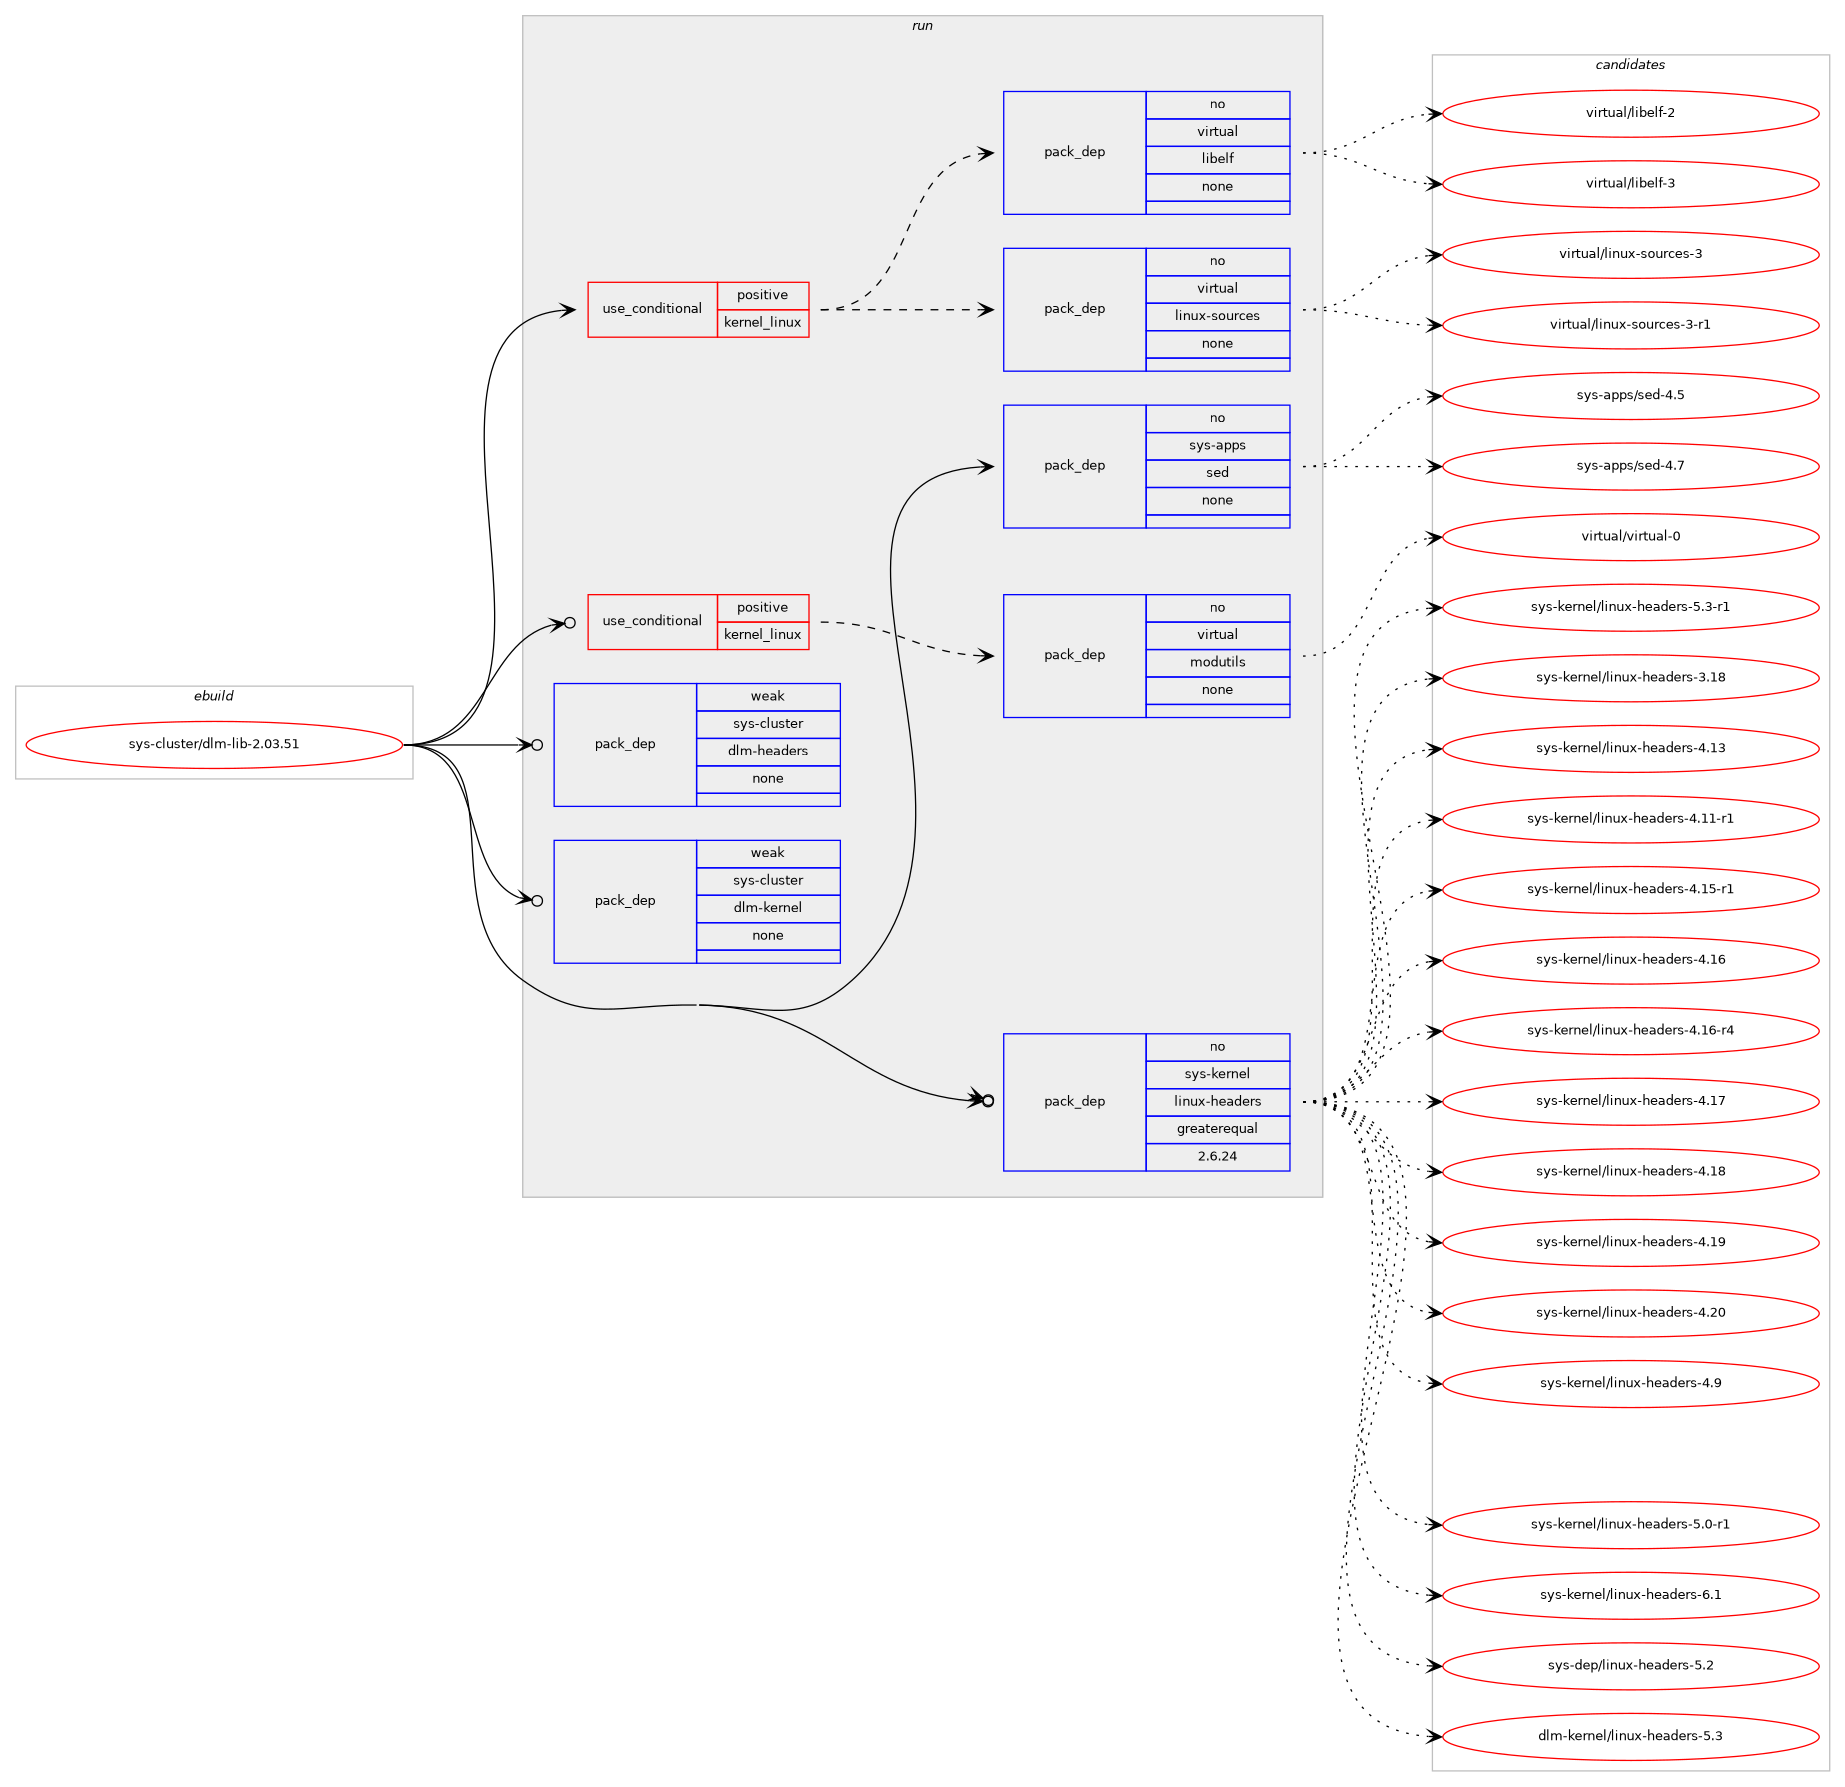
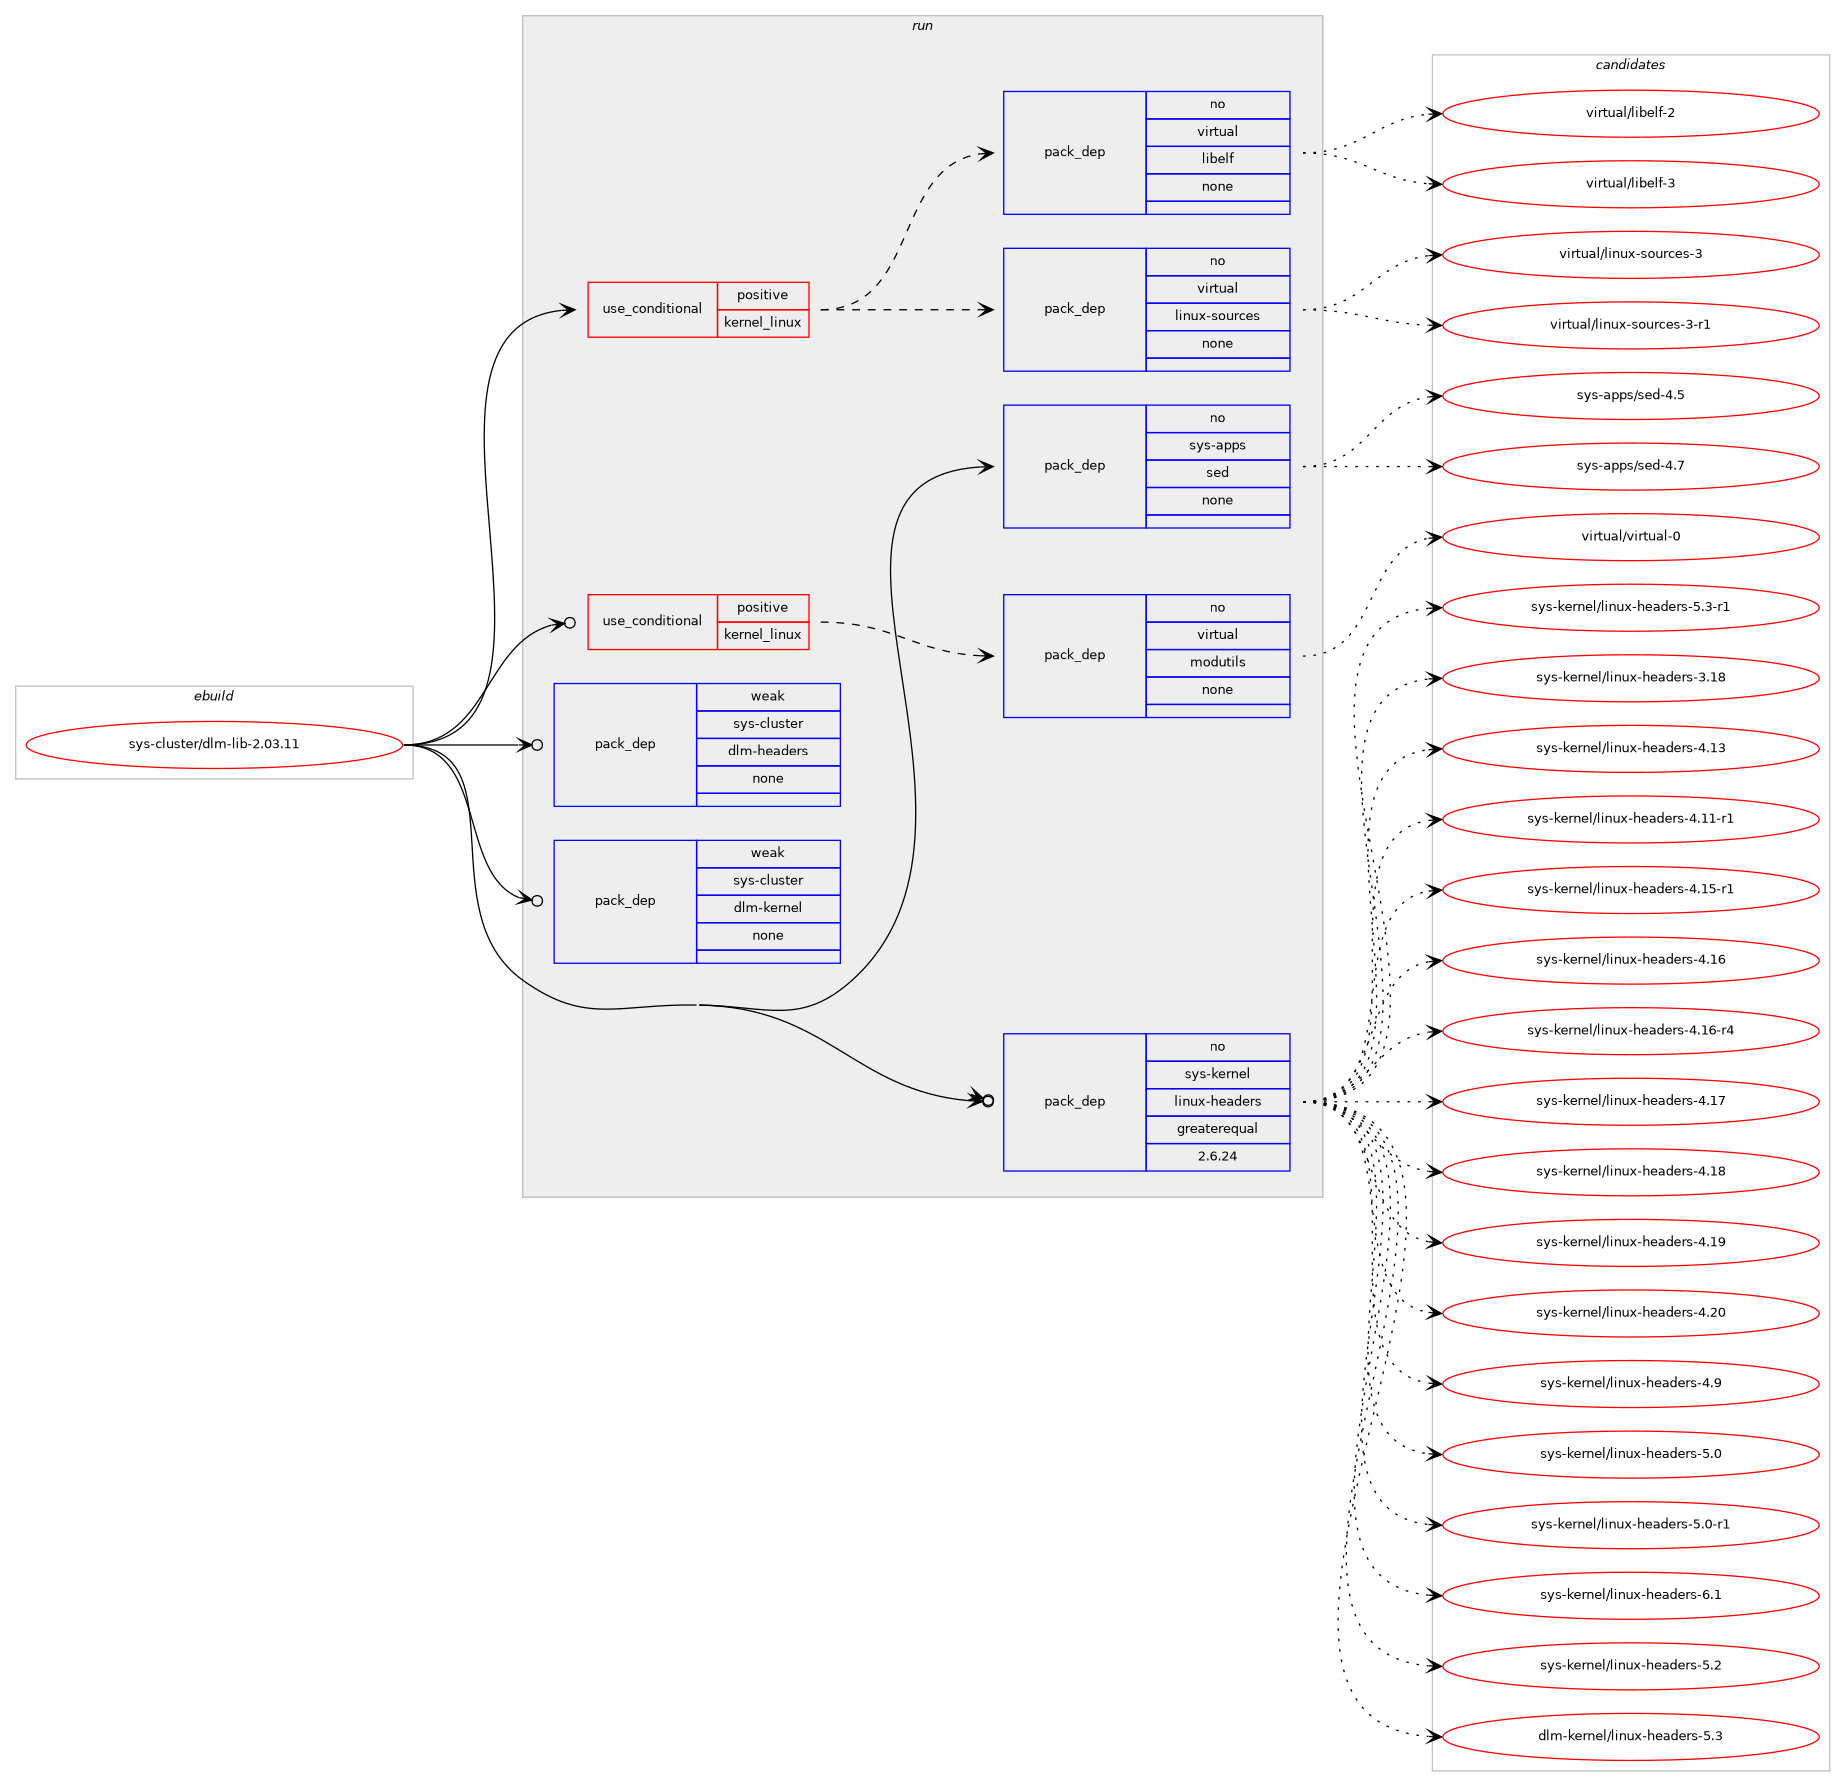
(214, 745) -> (214, 745)
none -> (1631, 1455)
(1631, 1666) -> (1631, 1666)
